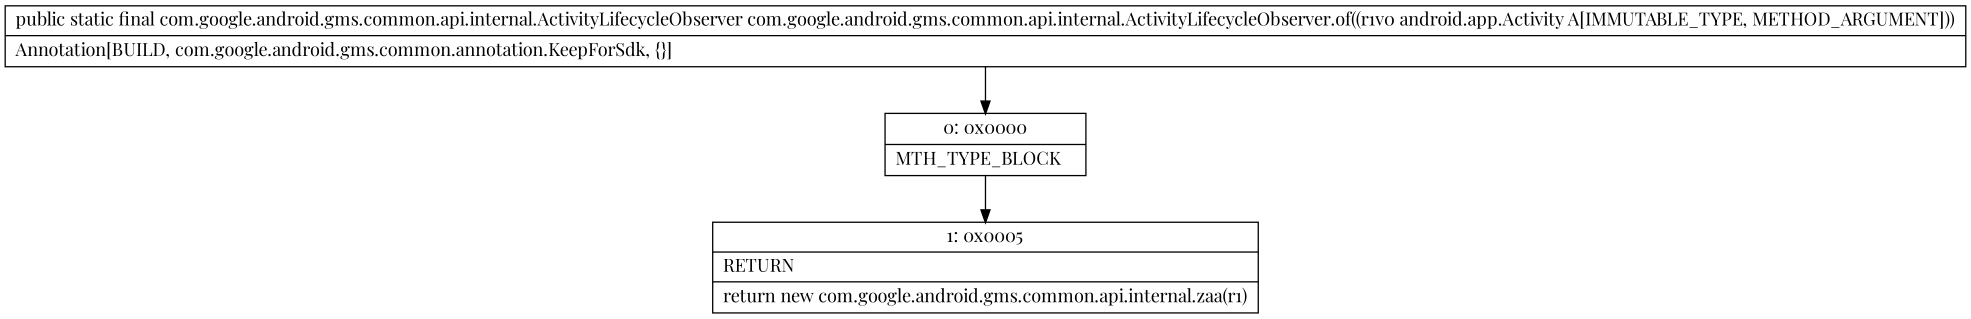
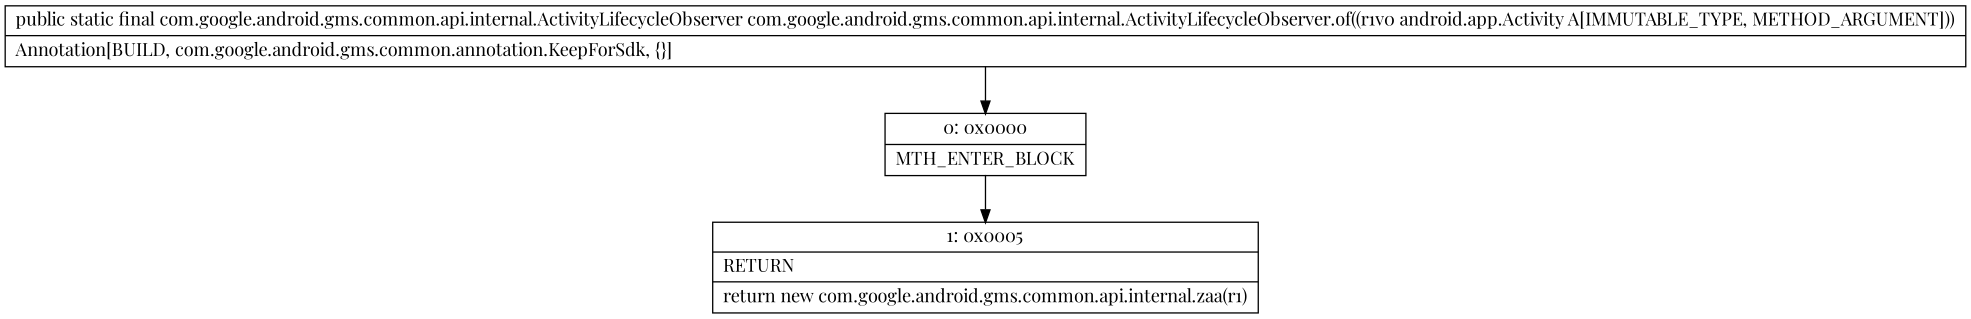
(978, 159) -> (985, 159)
